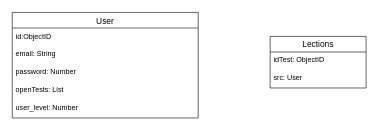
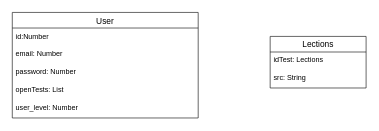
(36, 36) -> (32, 36)
(37, 54) -> (38, 54)
(303, 60) -> (302, 60)
(290, 78) -> (293, 78)
